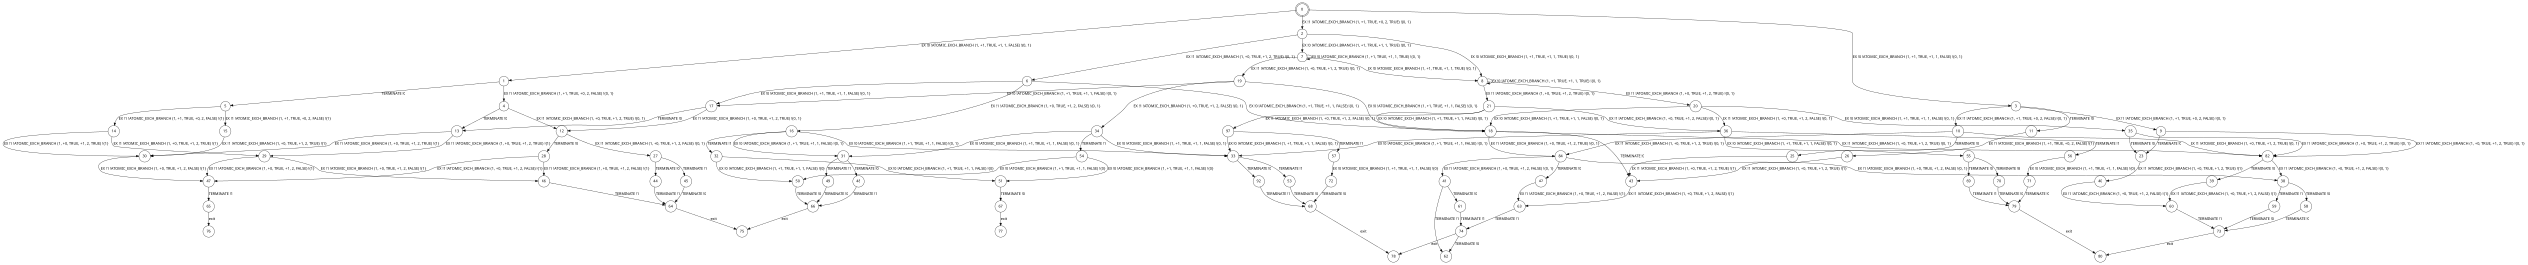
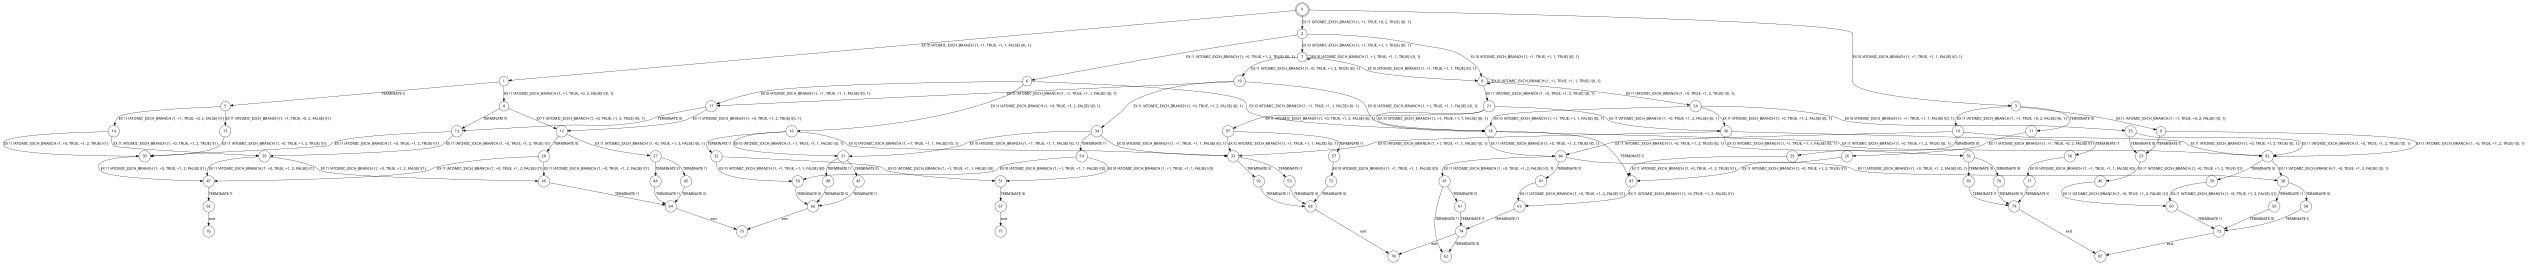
(1696, 106) -> (1696, 106)
(2100, 257) -> (2100, 257)
